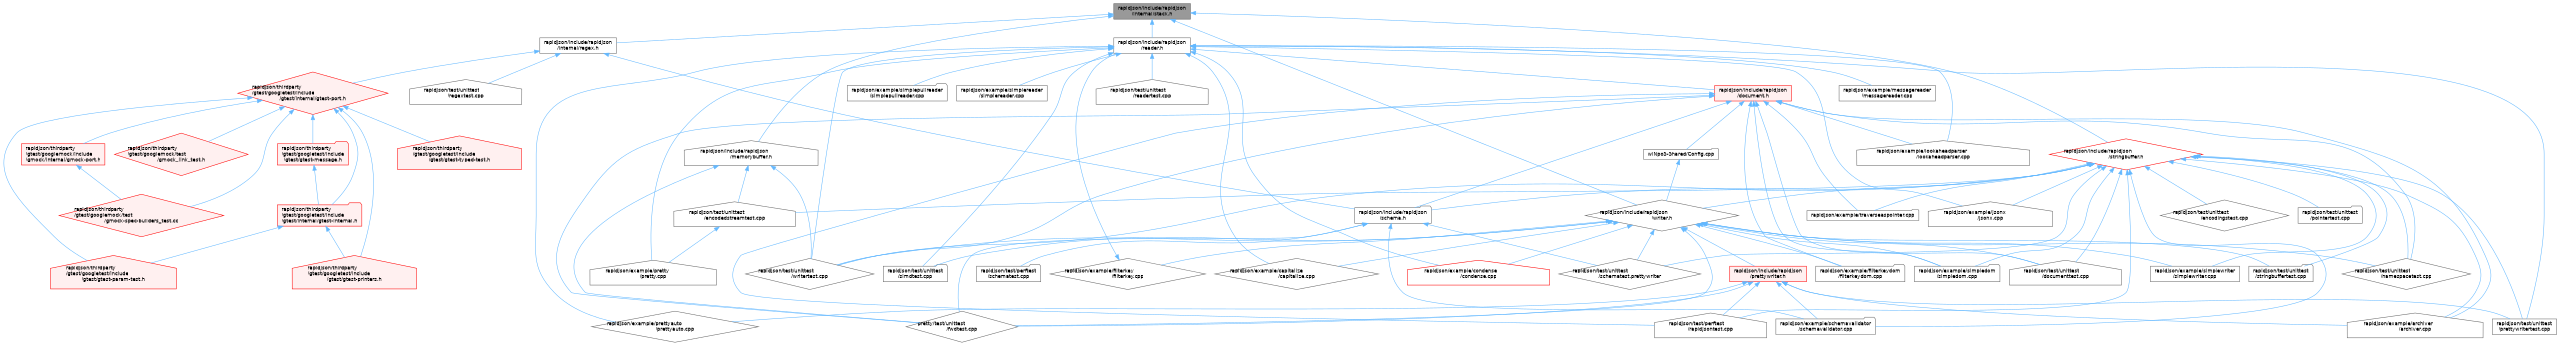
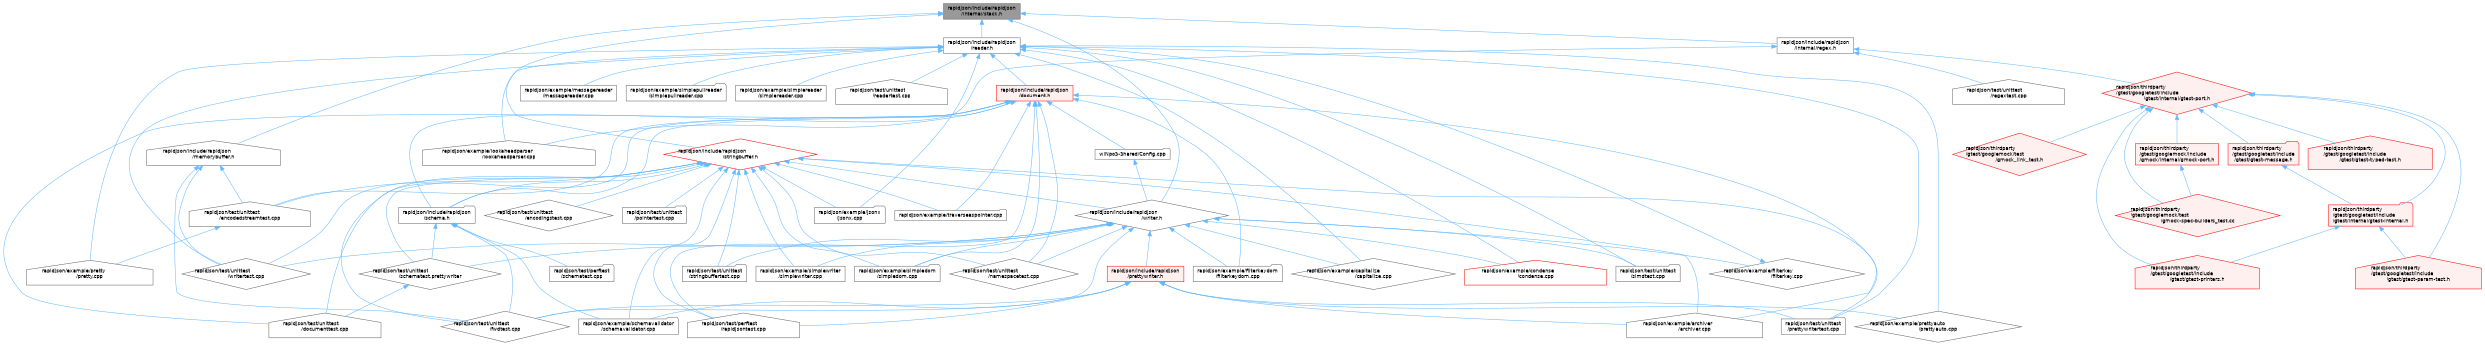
(1267, 154) -> (613, 146)
(1990, 216) -> (850, 216)
(1873, 243) -> (376, 301)
(962, 327) -> (505, 327)
(2524, 327) -> (1813, 327)
